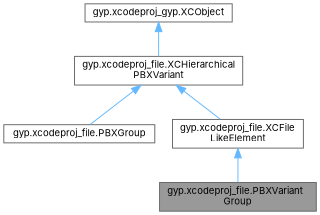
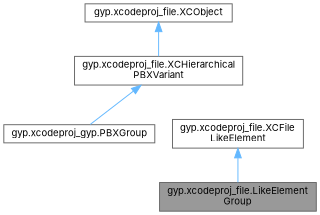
(159, 13) -> (159, 13)
(202, 105) -> none
(79, 134) -> (79, 134)
(238, 197) -> (238, 197)
